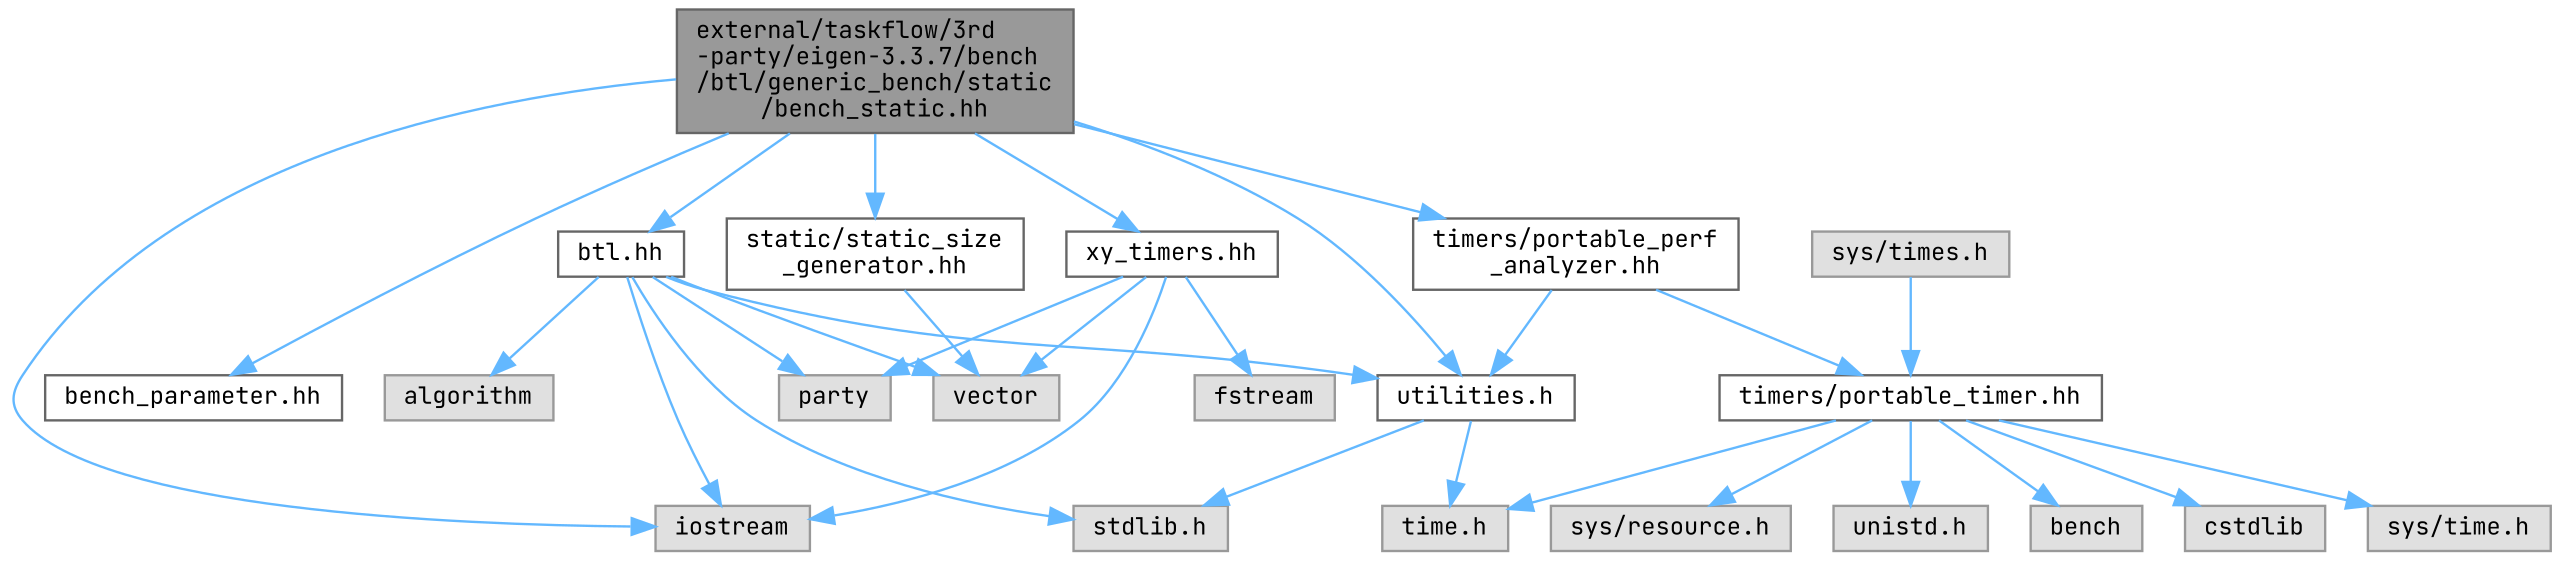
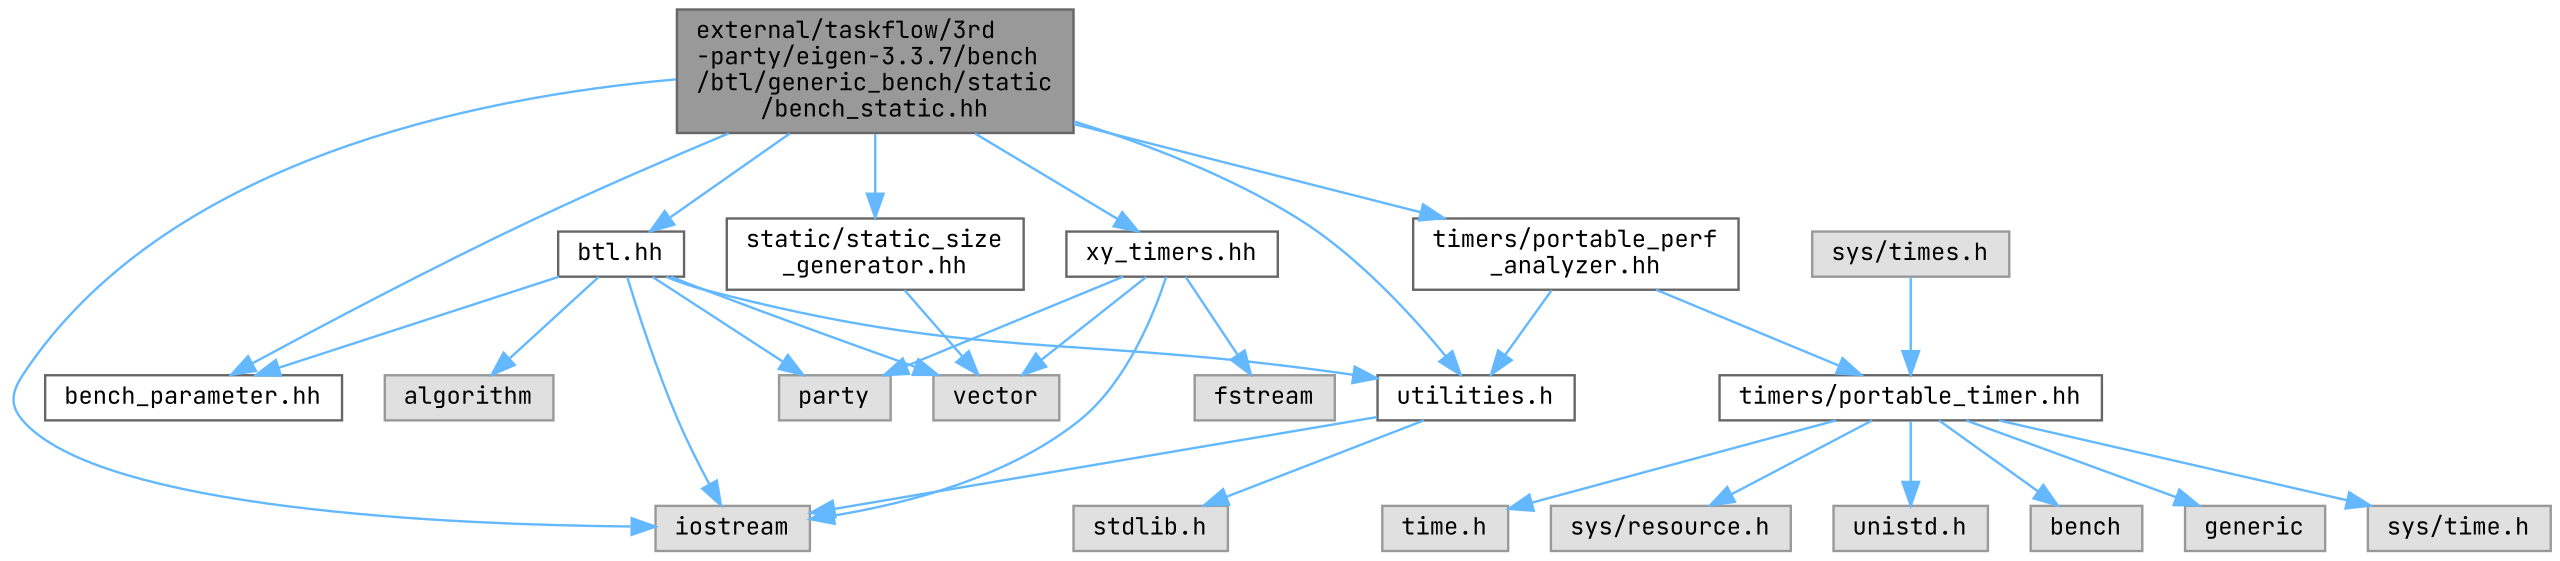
(809, 449) -> (419, 322)
(1463, 452) -> (1106, 463)
(2255, 528) -> (2255, 528)
